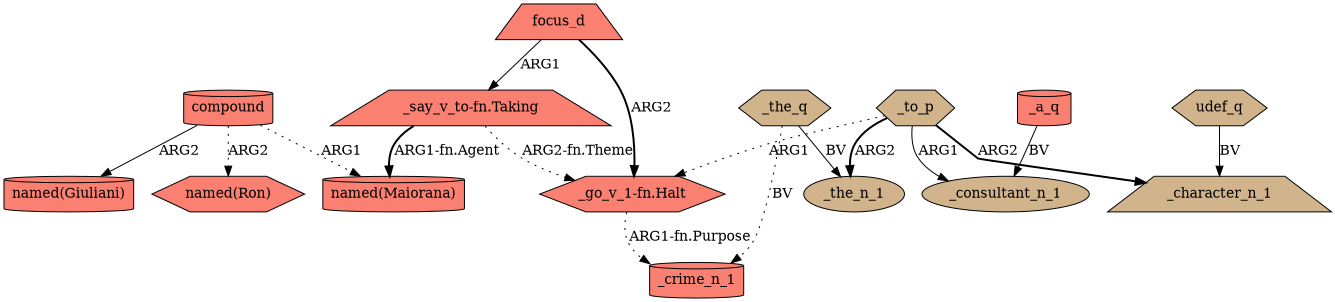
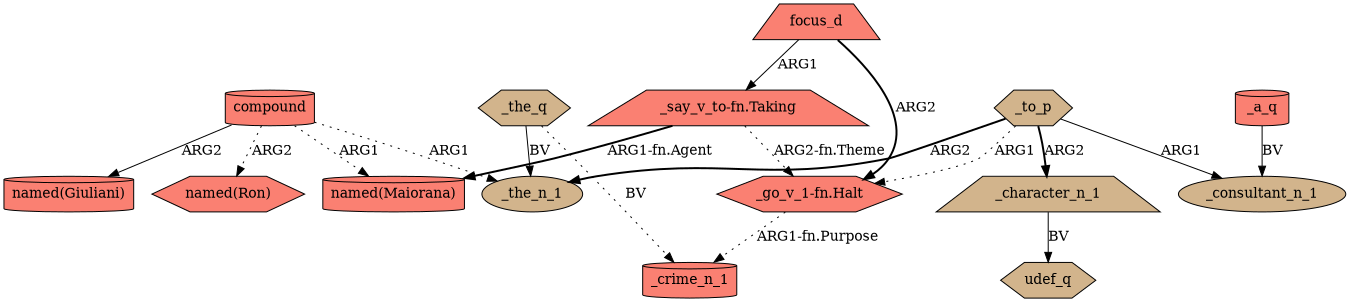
(1220, 146) -> (1048, 232)
none -> (401, 149)
